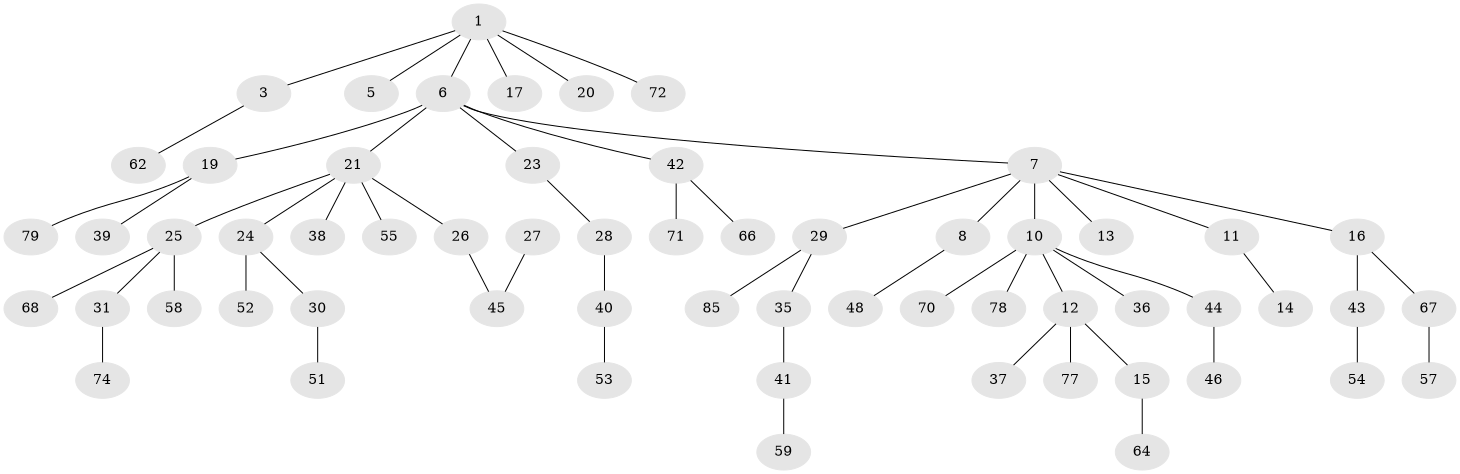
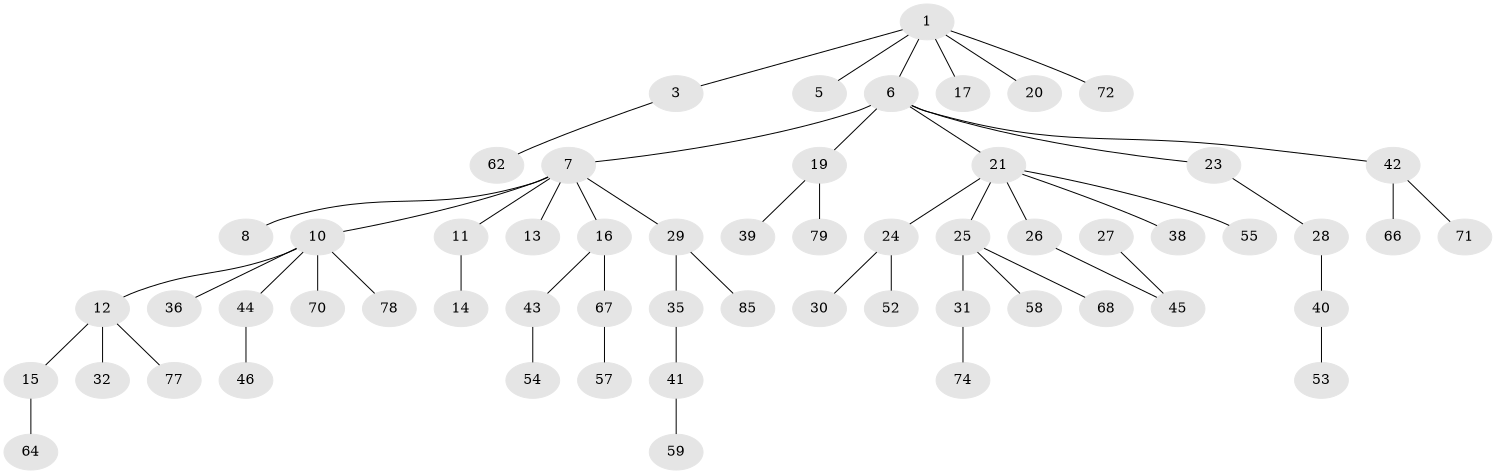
(855, 309) -> none
(318, 380) -> none
(999, 380) -> (103, 380)
